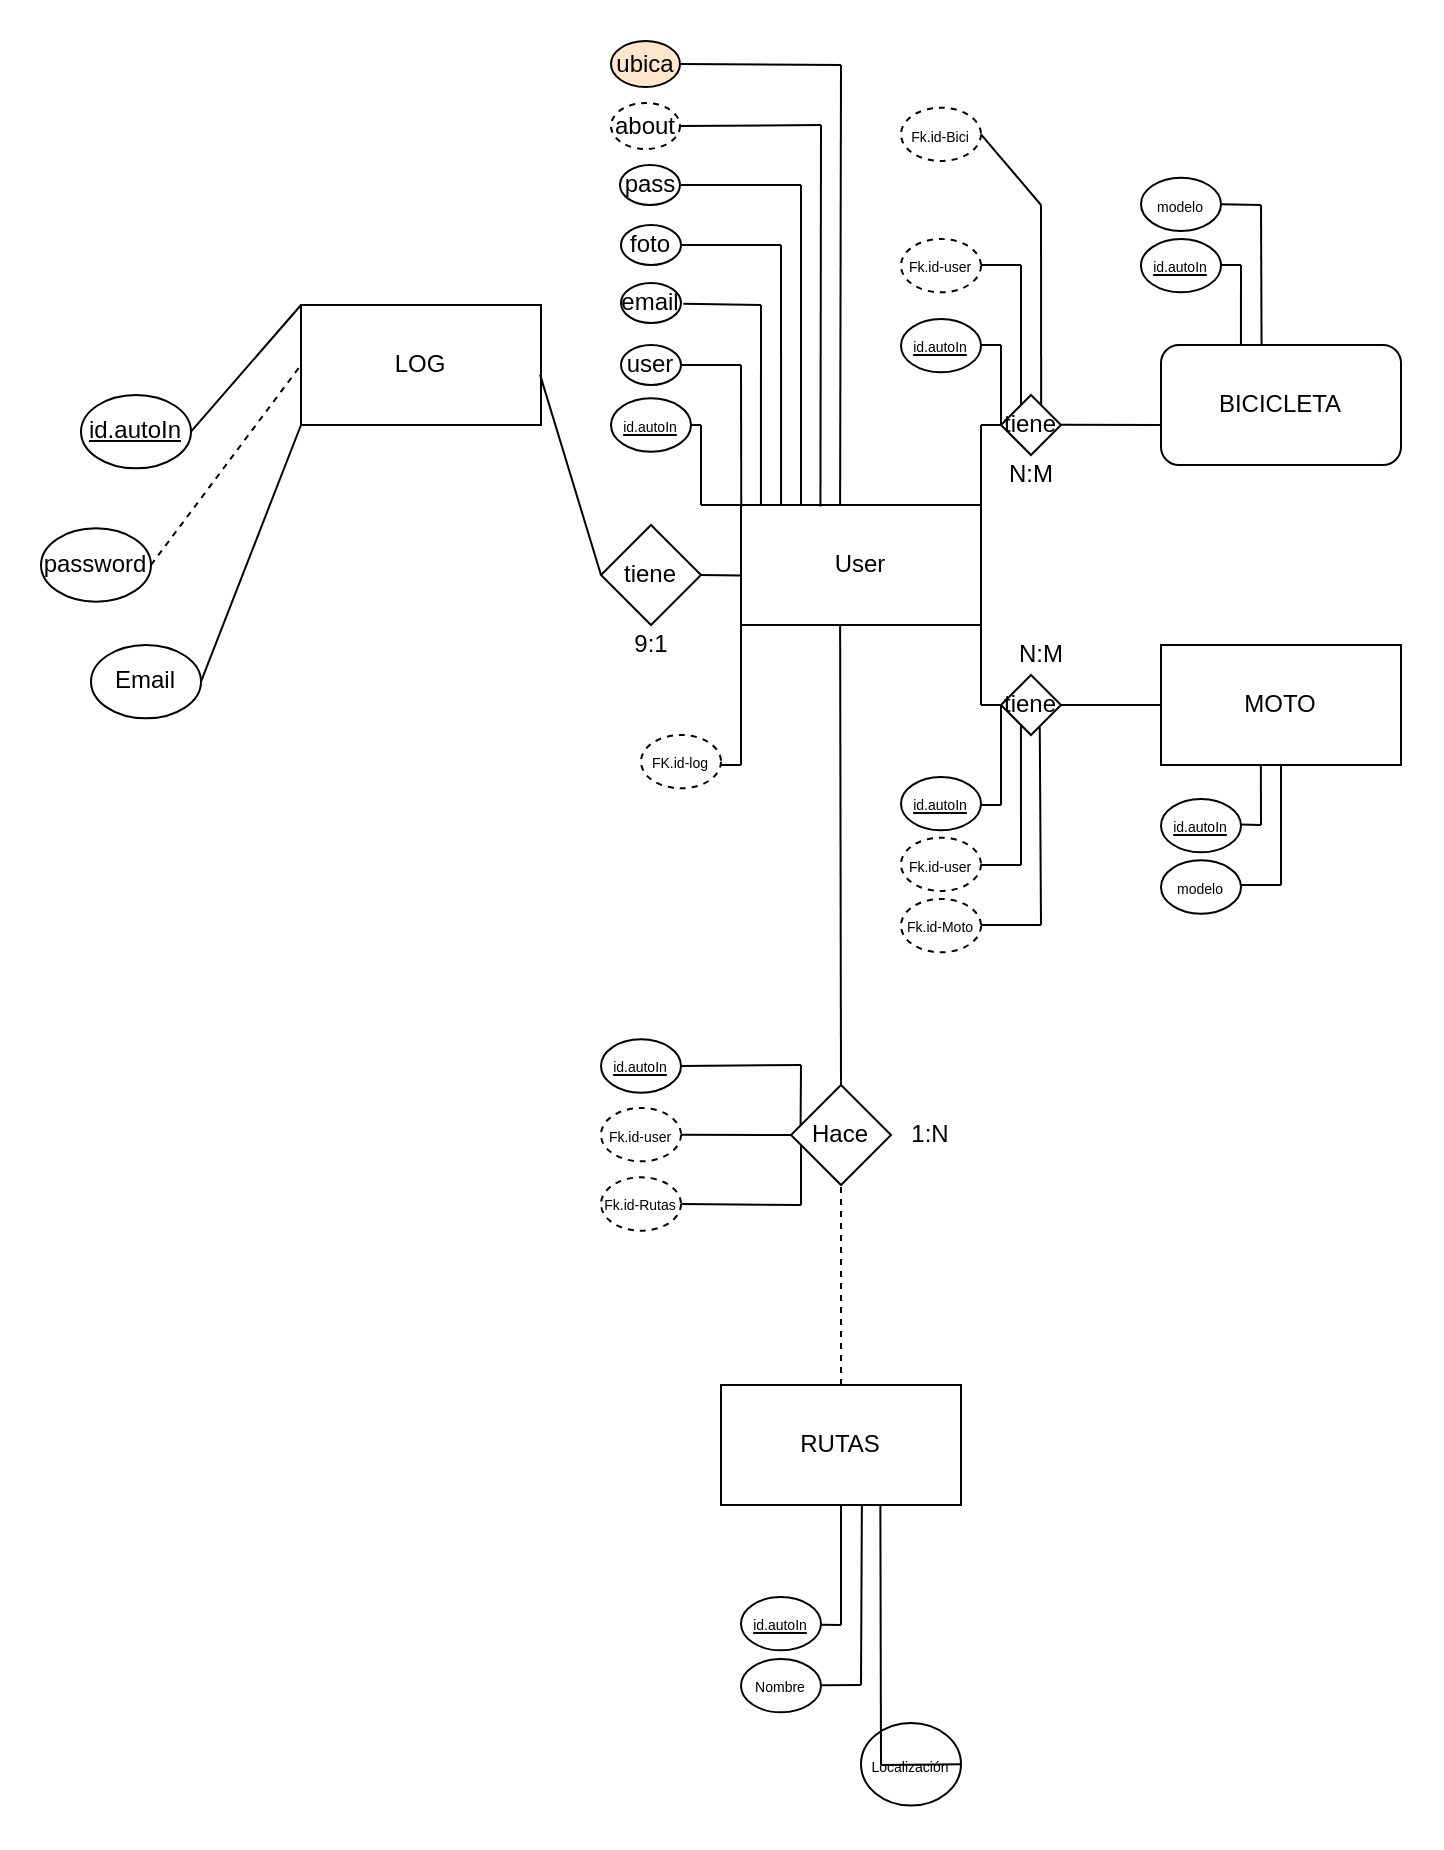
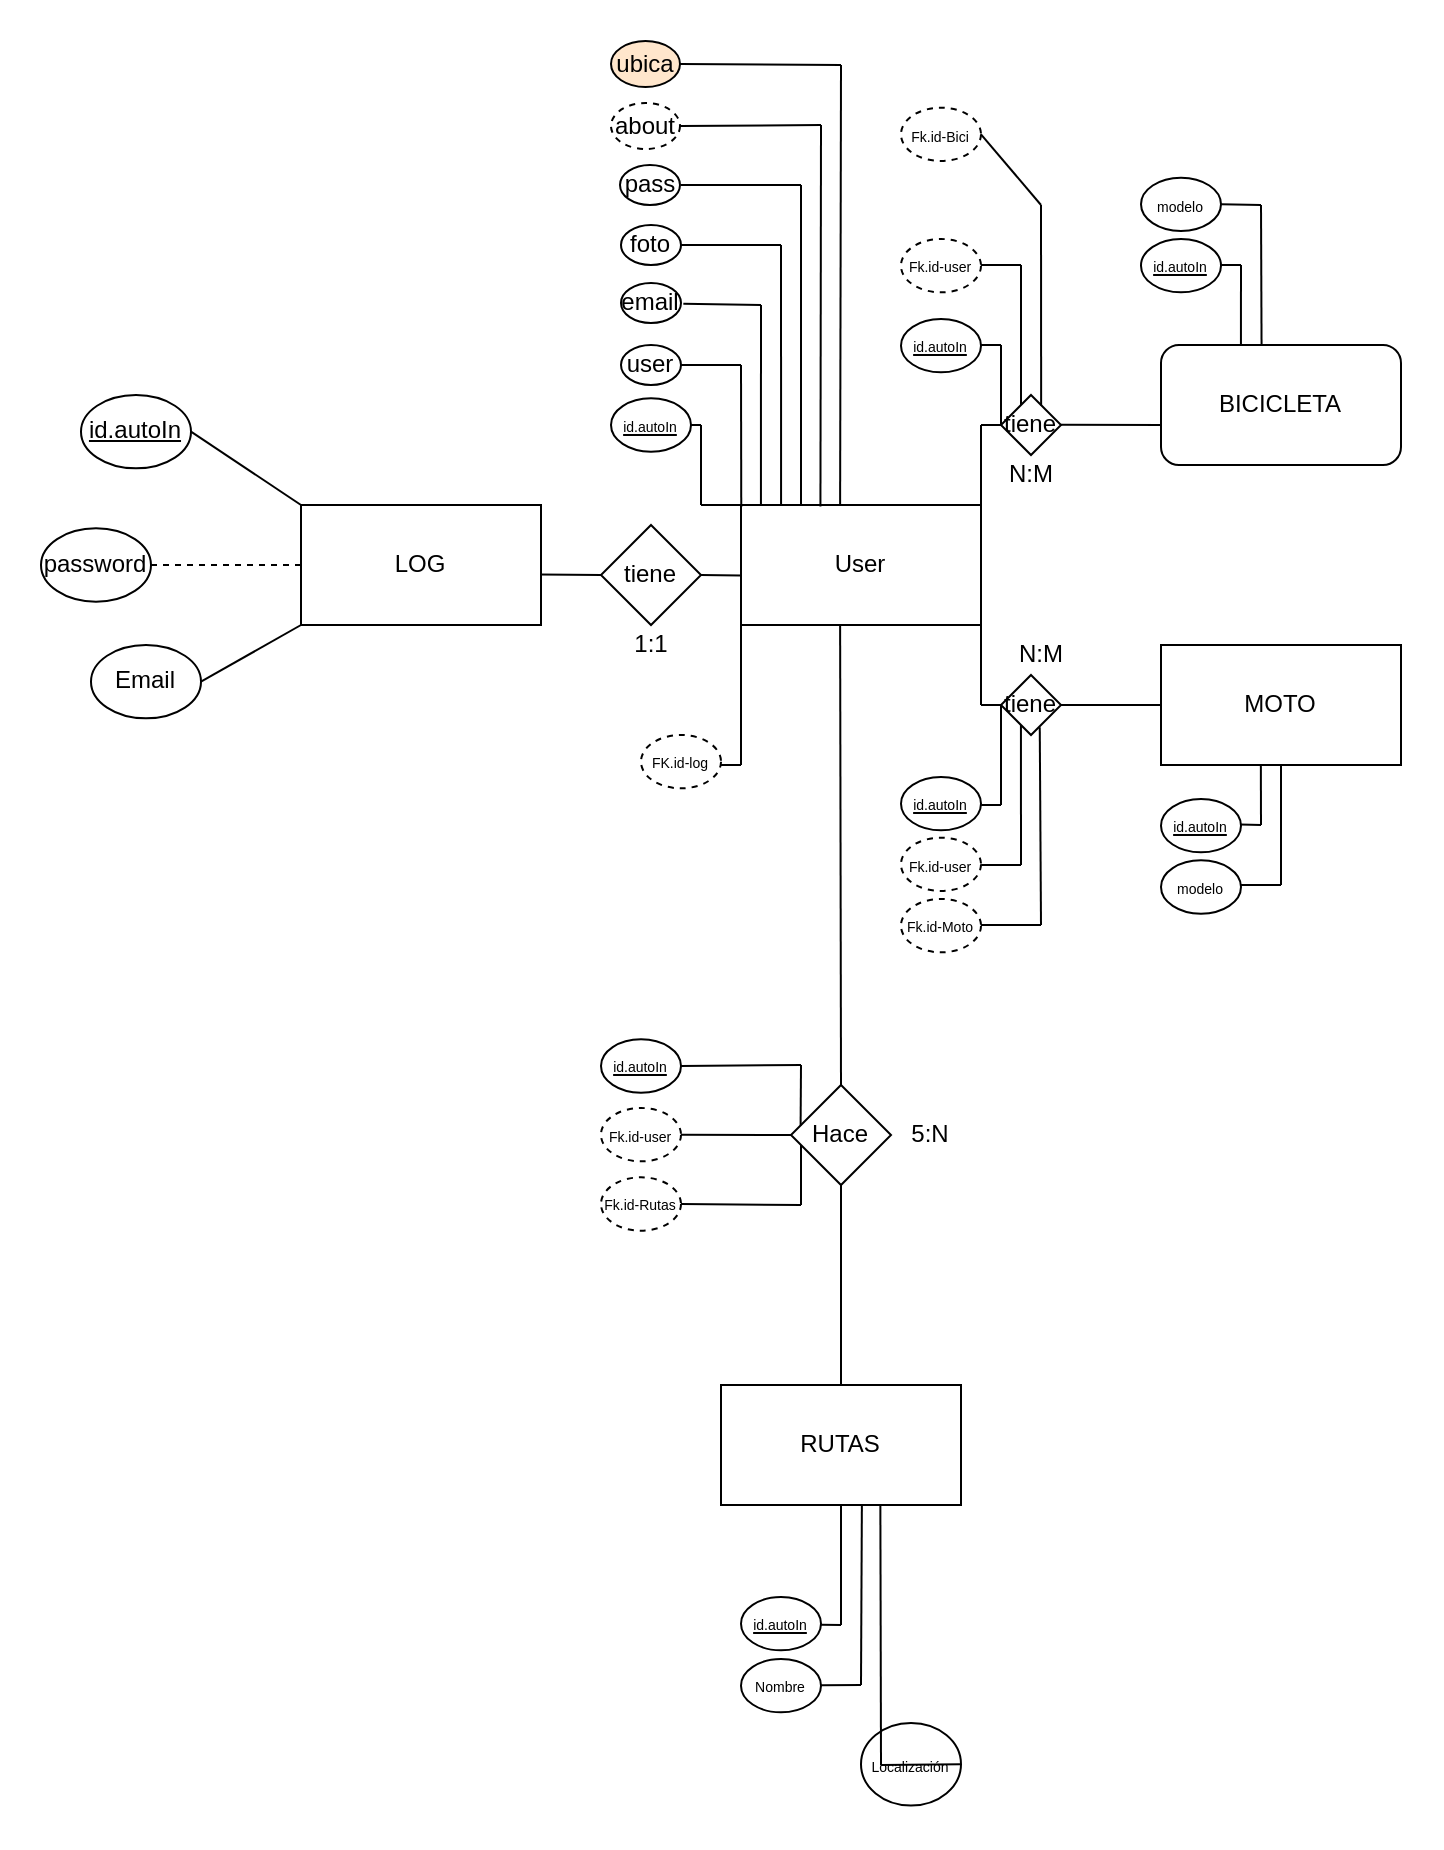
(421, 365) -> (421, 565)
(652, 645) -> (652, 645)
(931, 1135) -> (931, 1135)
(841, 1283) -> (841, 1283)
